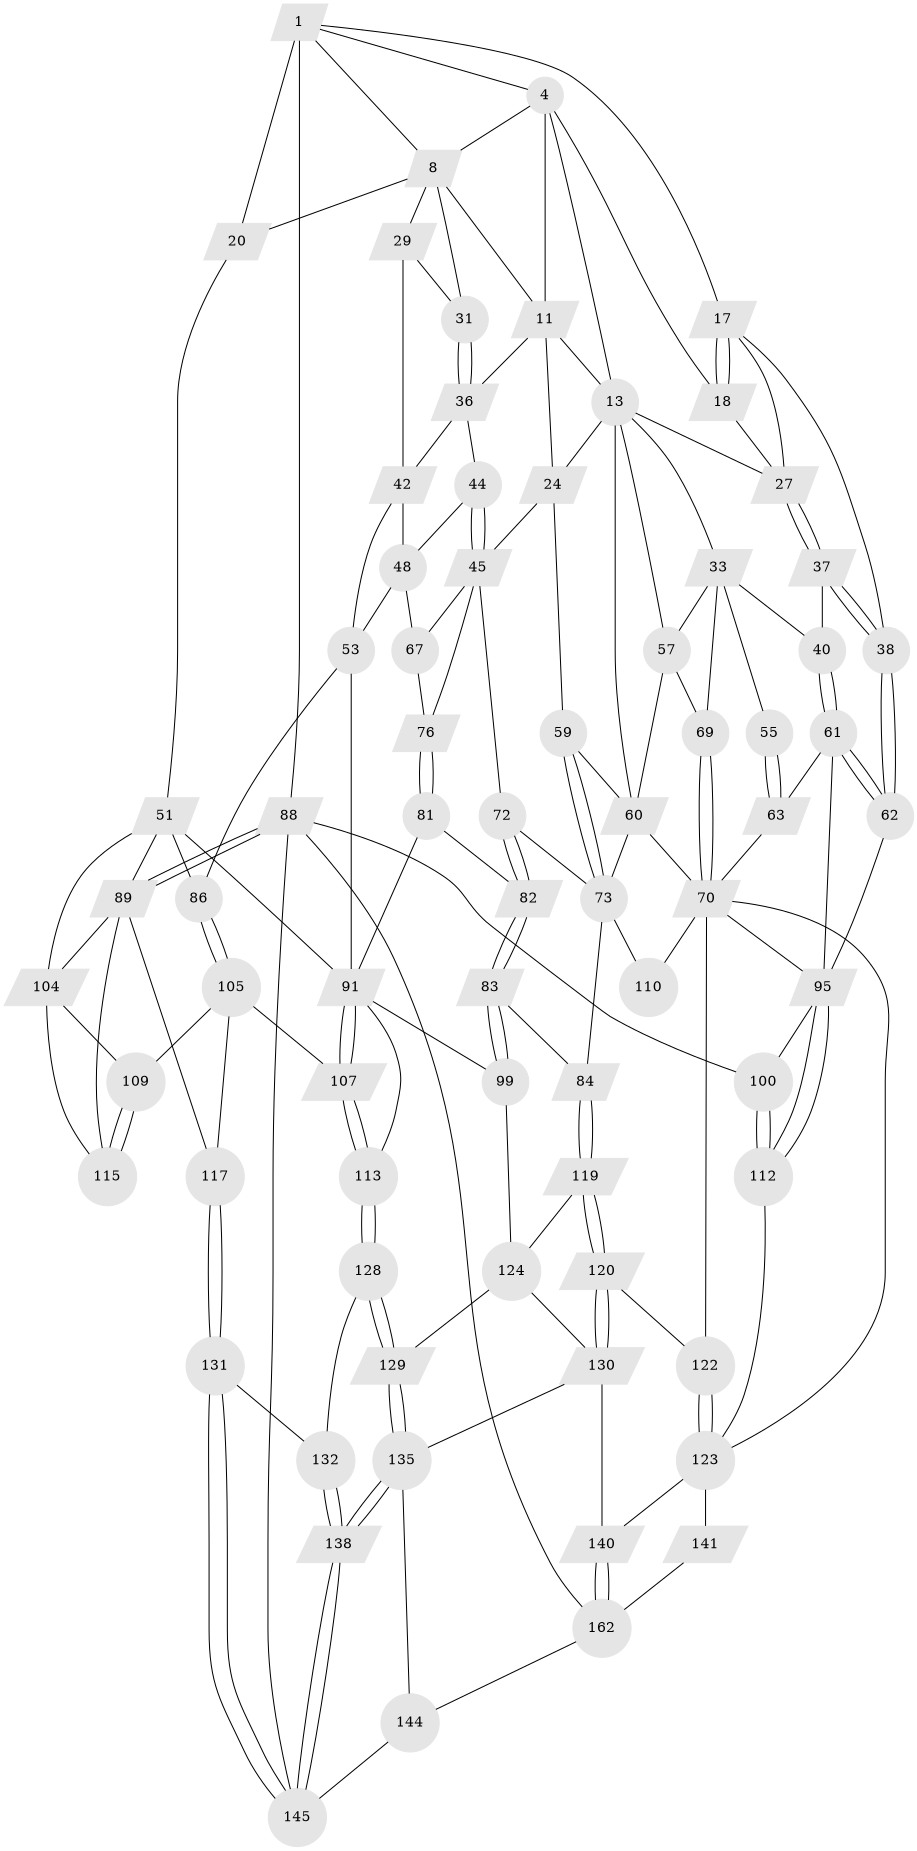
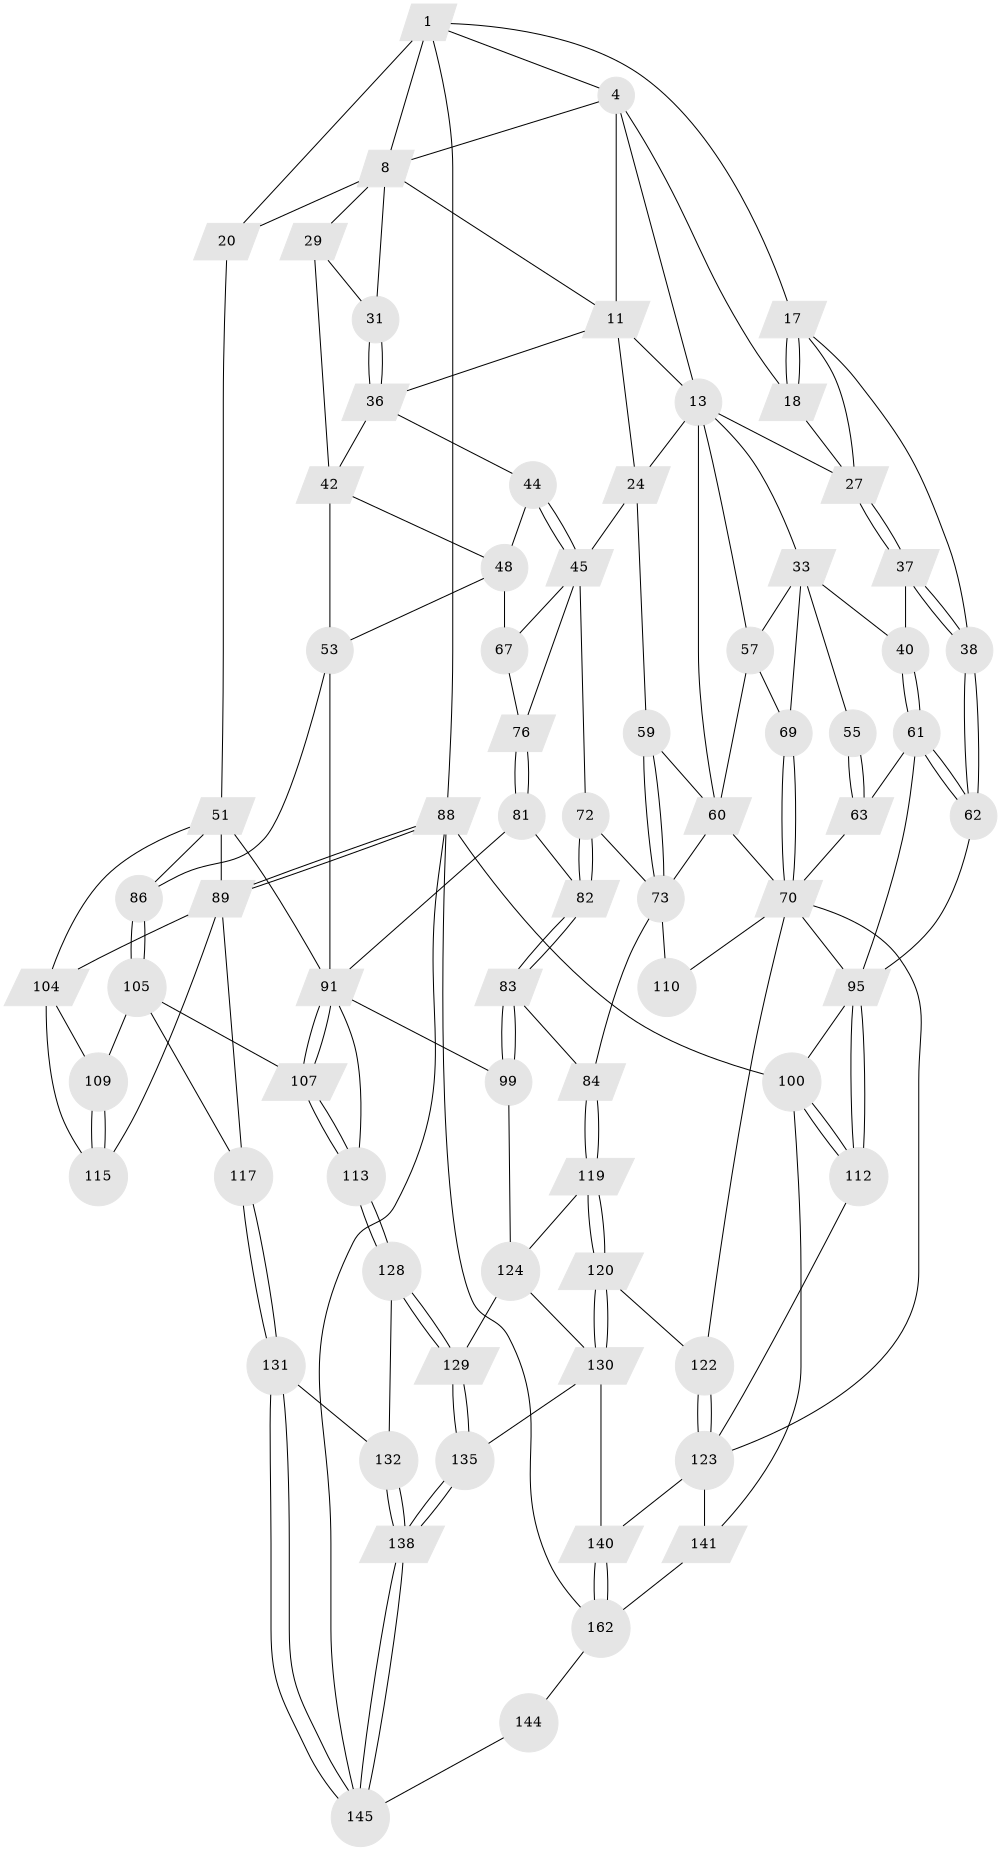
none -> (801, 1330)
(406, 1592) -> none
